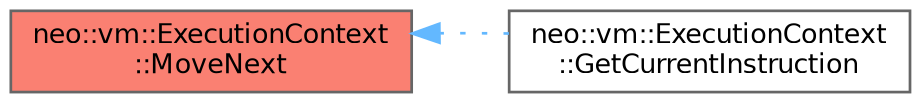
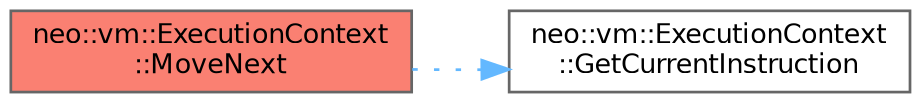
(475, 33) -> (447, 70)
